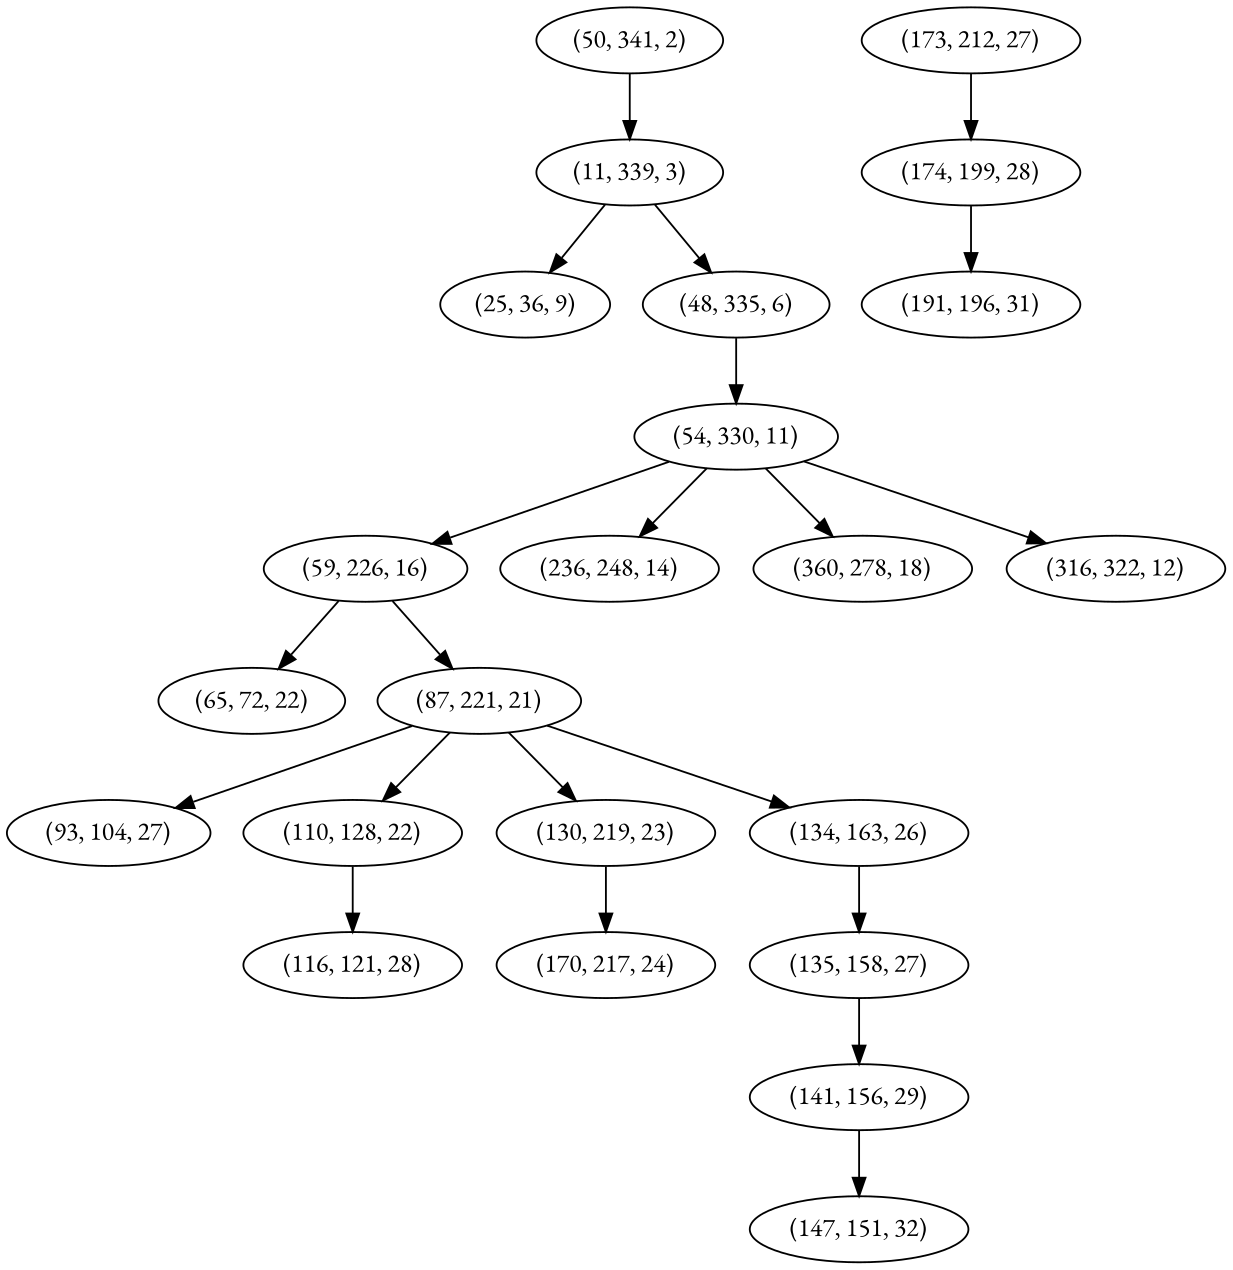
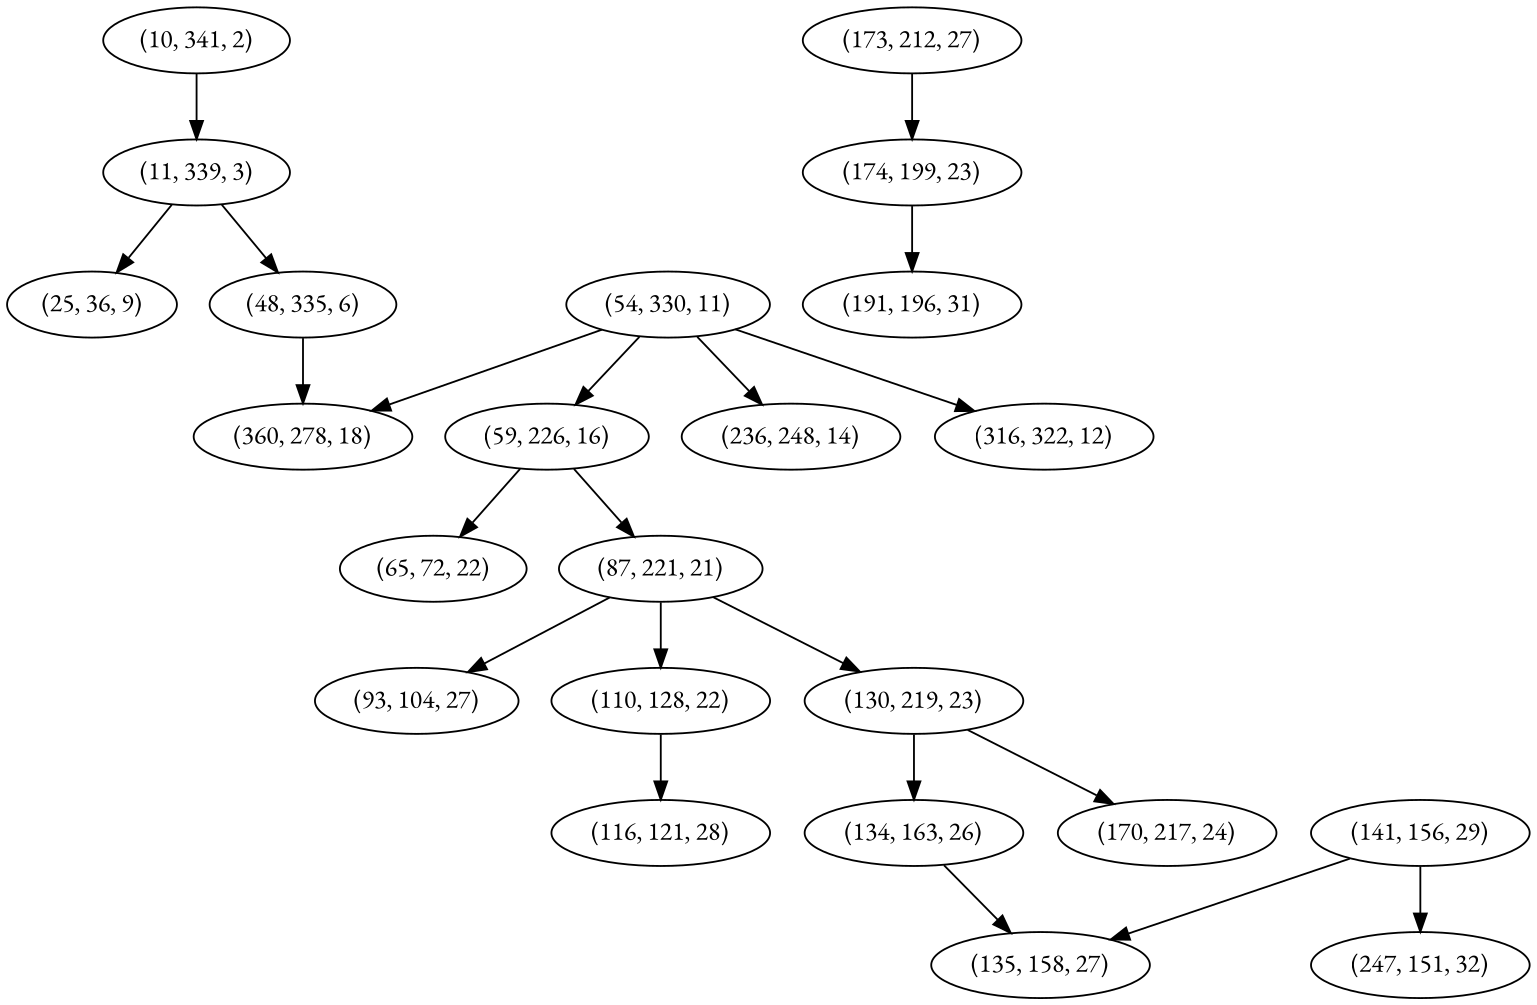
(630, 40) -> (197, 40)
(971, 172) -> (912, 172)
(736, 362) -> (303, 362)
(659, 764) -> (914, 758)
(859, 1022) -> (1239, 896)
(859, 1229) -> (1420, 965)
